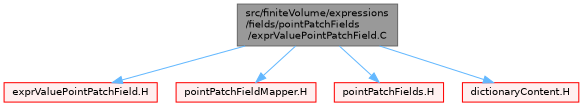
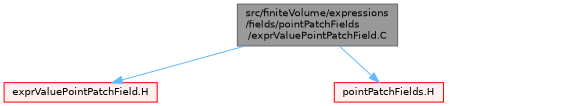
(246, 92) -> none
(521, 92) -> none
